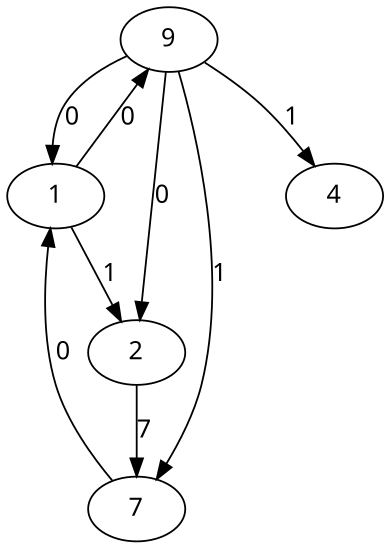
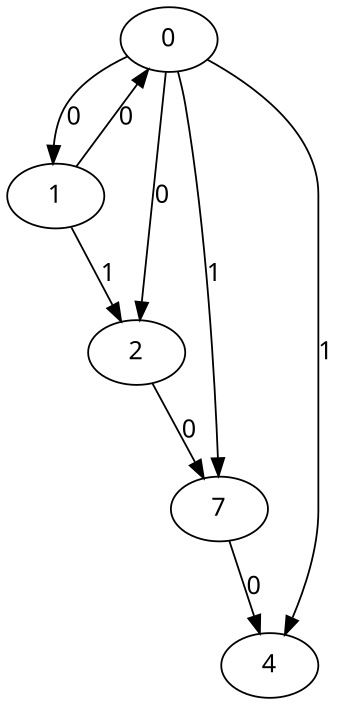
(169, 40) -> (169, 40)
(52, 371) -> (242, 578)
(145, 431) -> (190, 431)
